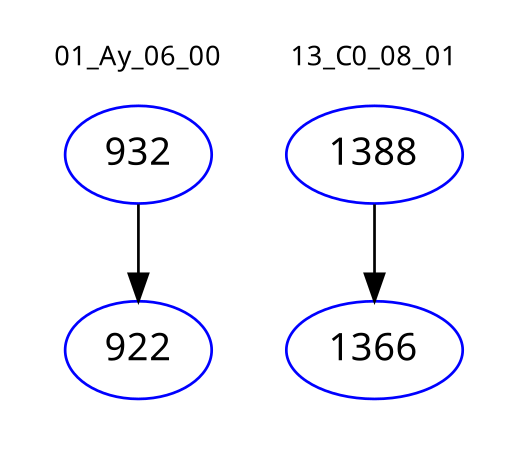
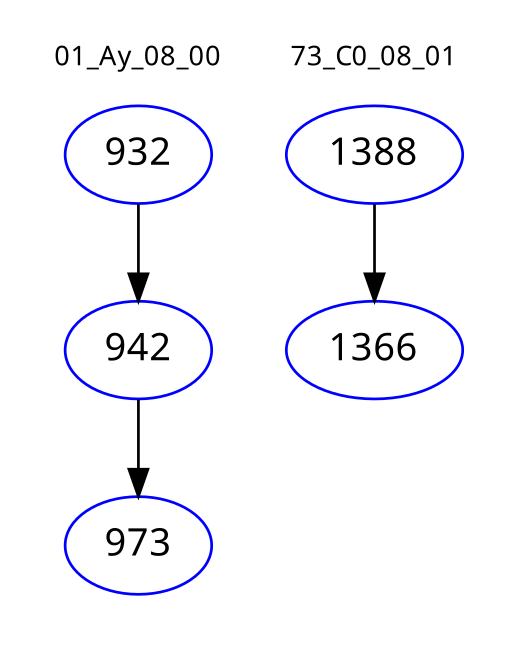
(138, 58) -> (138, 58)
(375, 58) -> (375, 58)
(138, 350) -> (138, 350)
none -> (138, 545)
